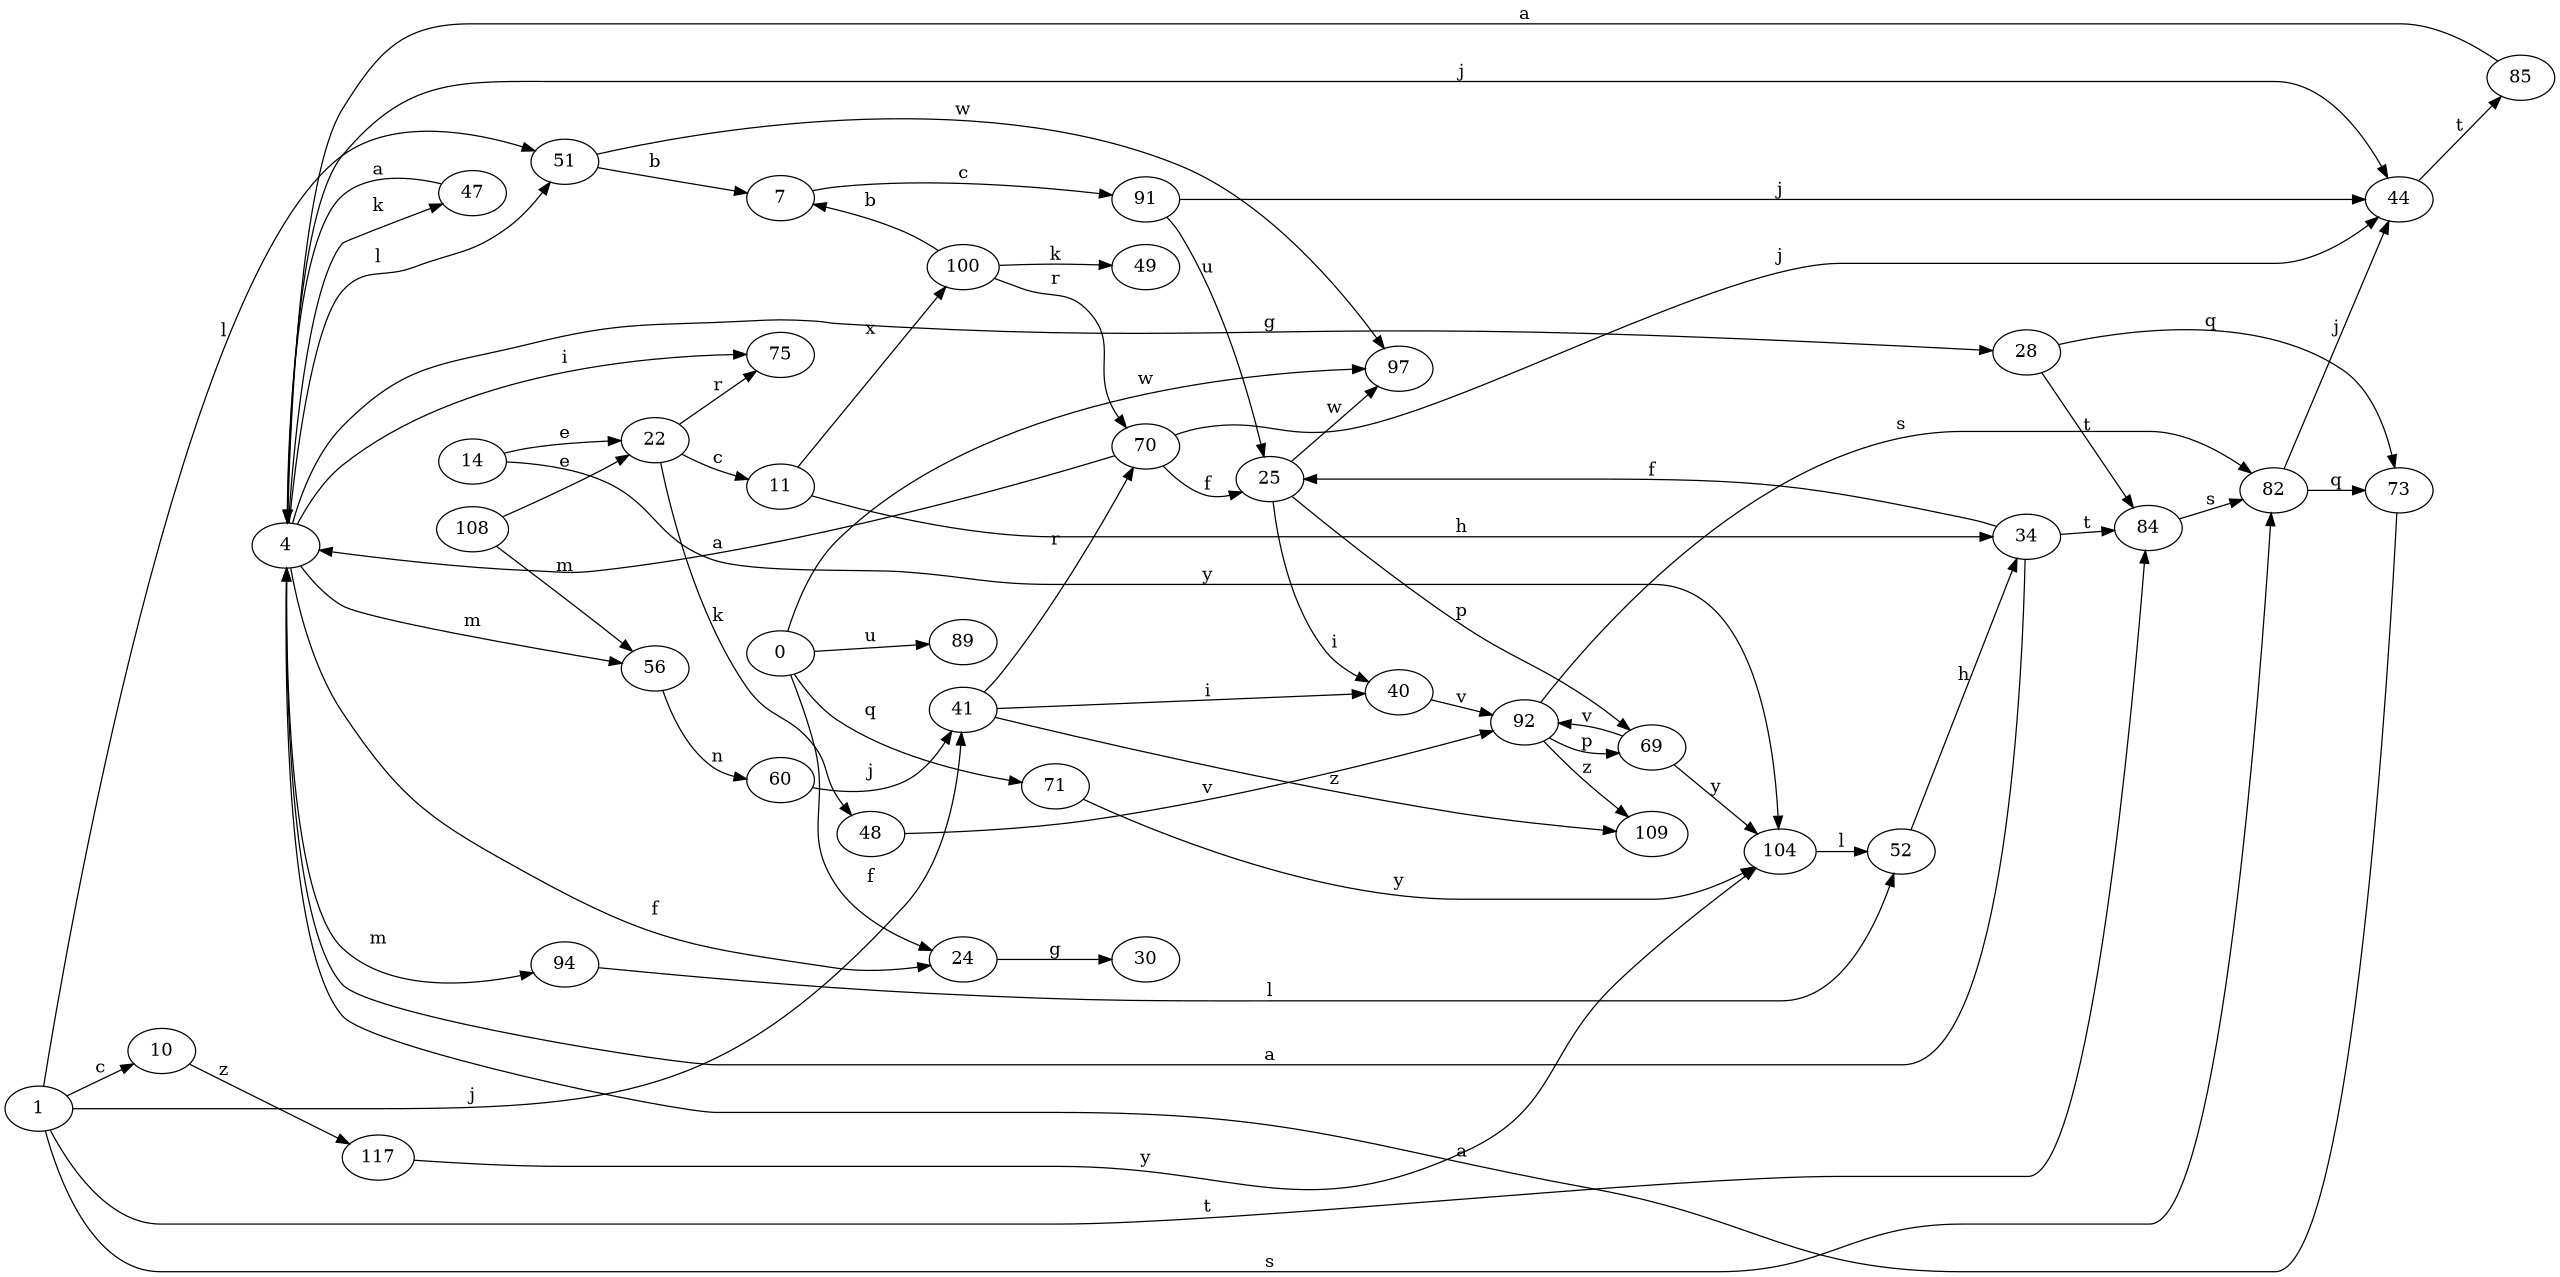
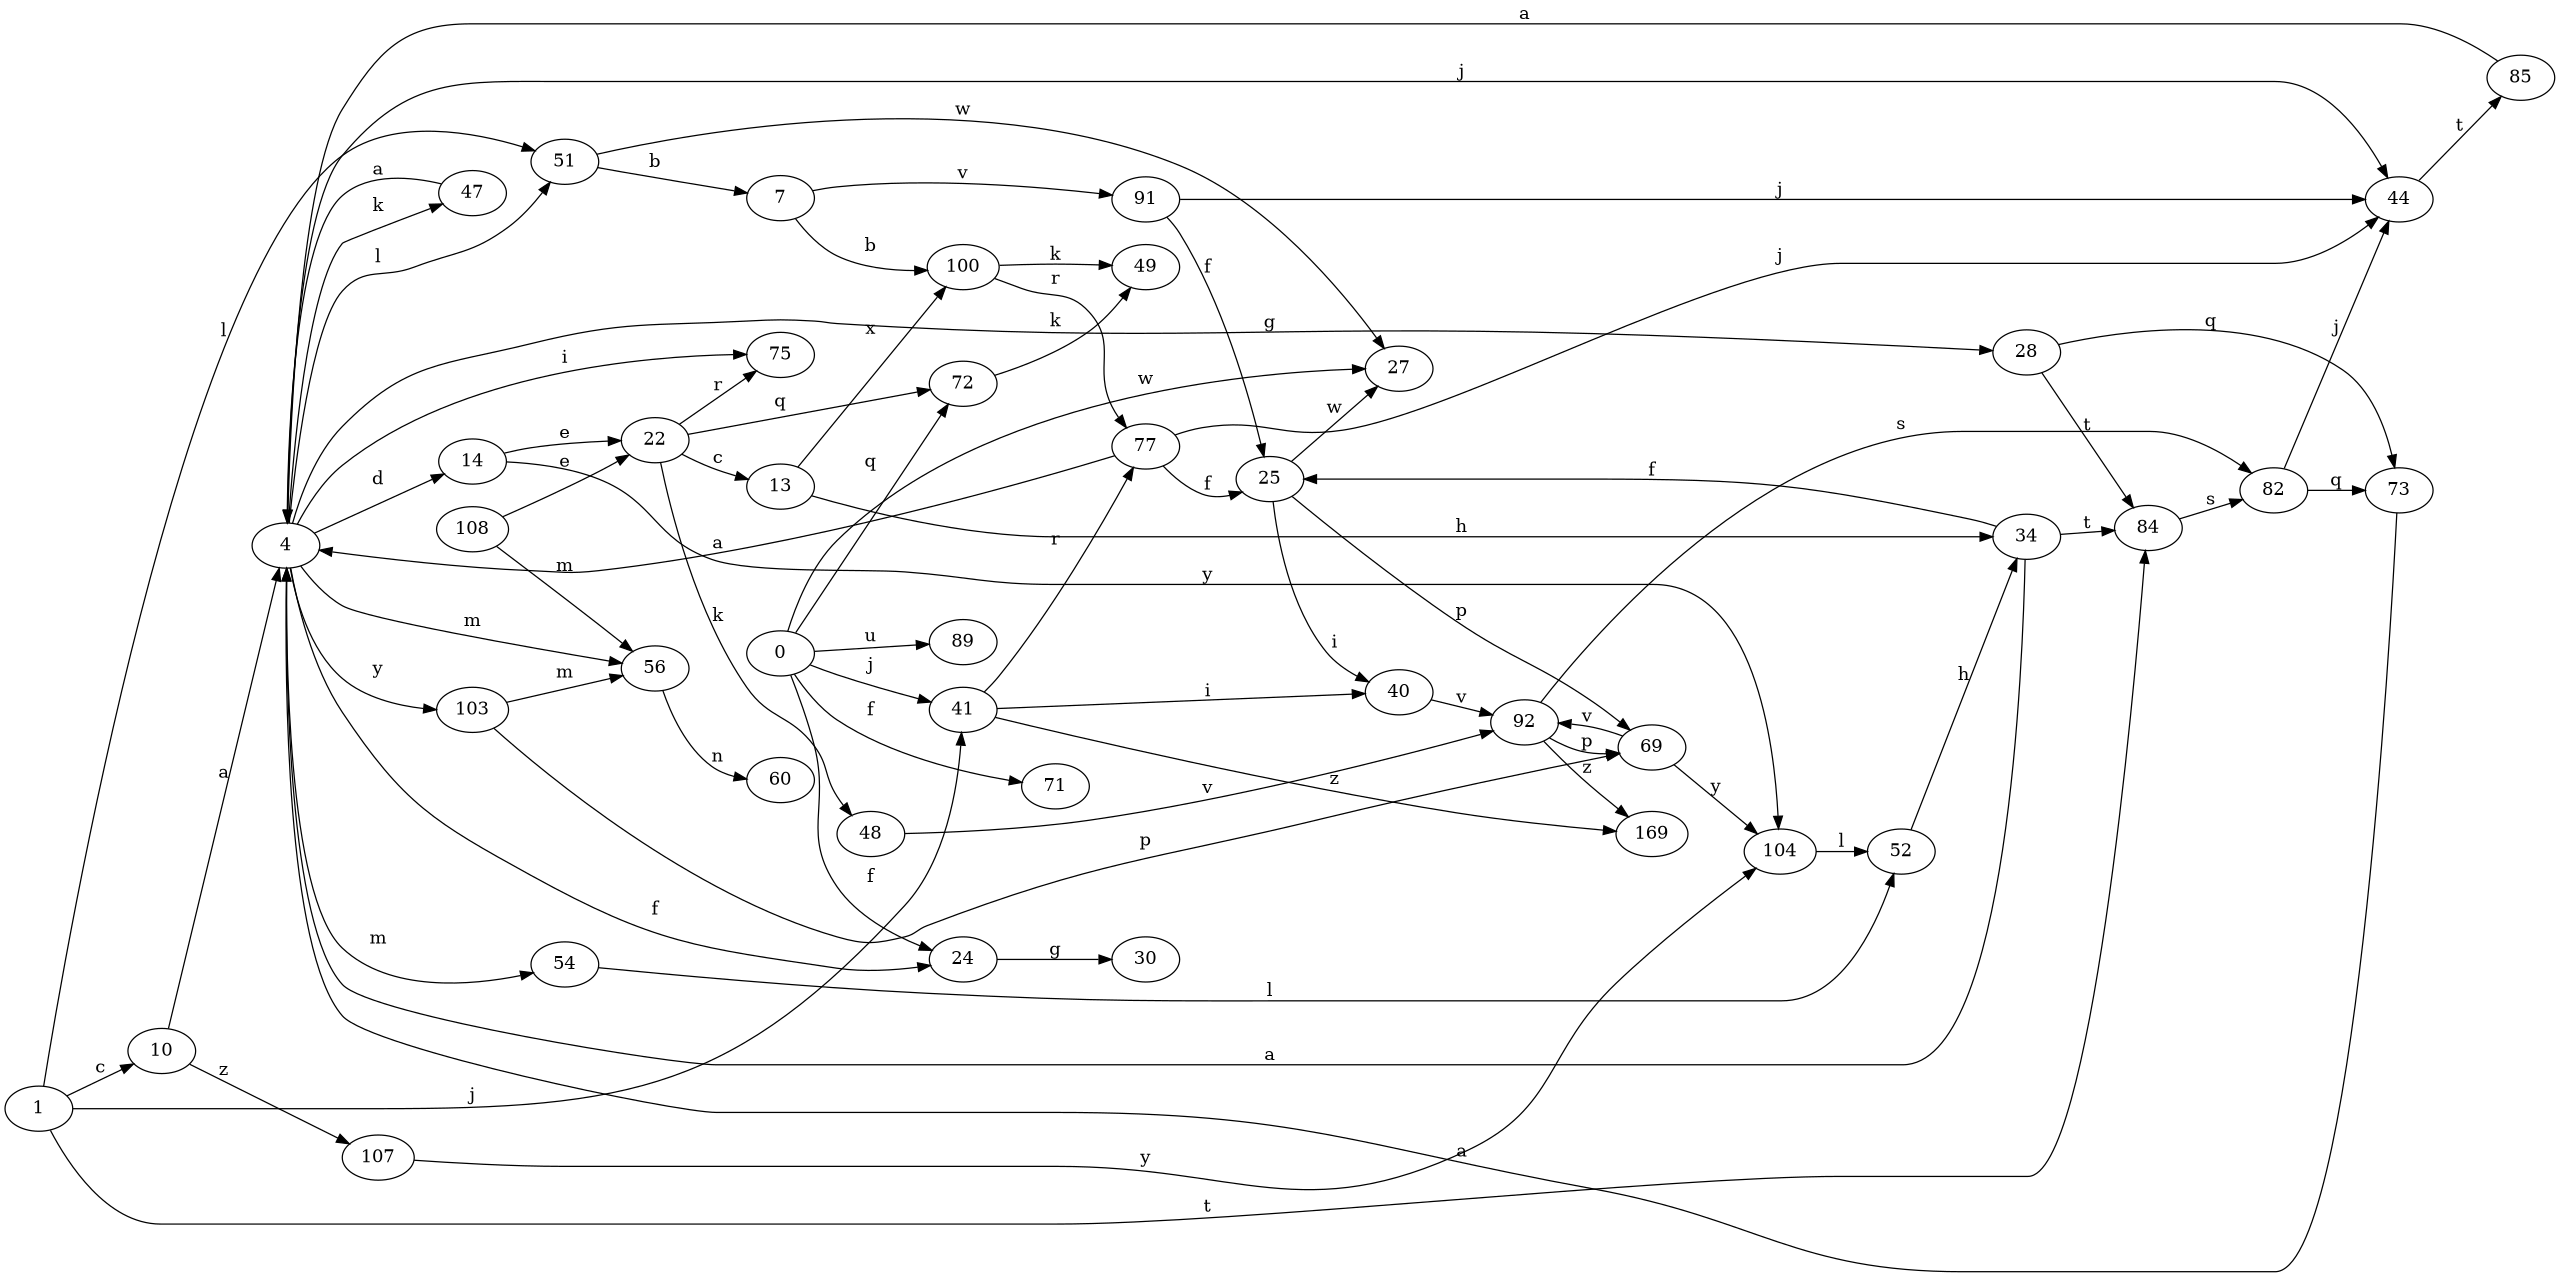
(963, 174) -> (963, 174)
(884, 224) -> (848, 260)
(1208, 268) -> (1208, 268)
(1399, 369) -> (1399, 369)
none -> (963, 384)
(1146, 446) -> (1146, 446)
(781, 487) -> (781, 487)
none -> (373, 506)
none -> (473, 710)
(871, 710) -> (871, 710)
(887, 787) -> (864, 683)
none -> (222, 805)
(1652, 834) -> (1652, 834)
(1408, 896) -> none
(565, 964) -> (565, 964)
(378, 1158) -> (378, 1158)
(1420, 1272) -> none
